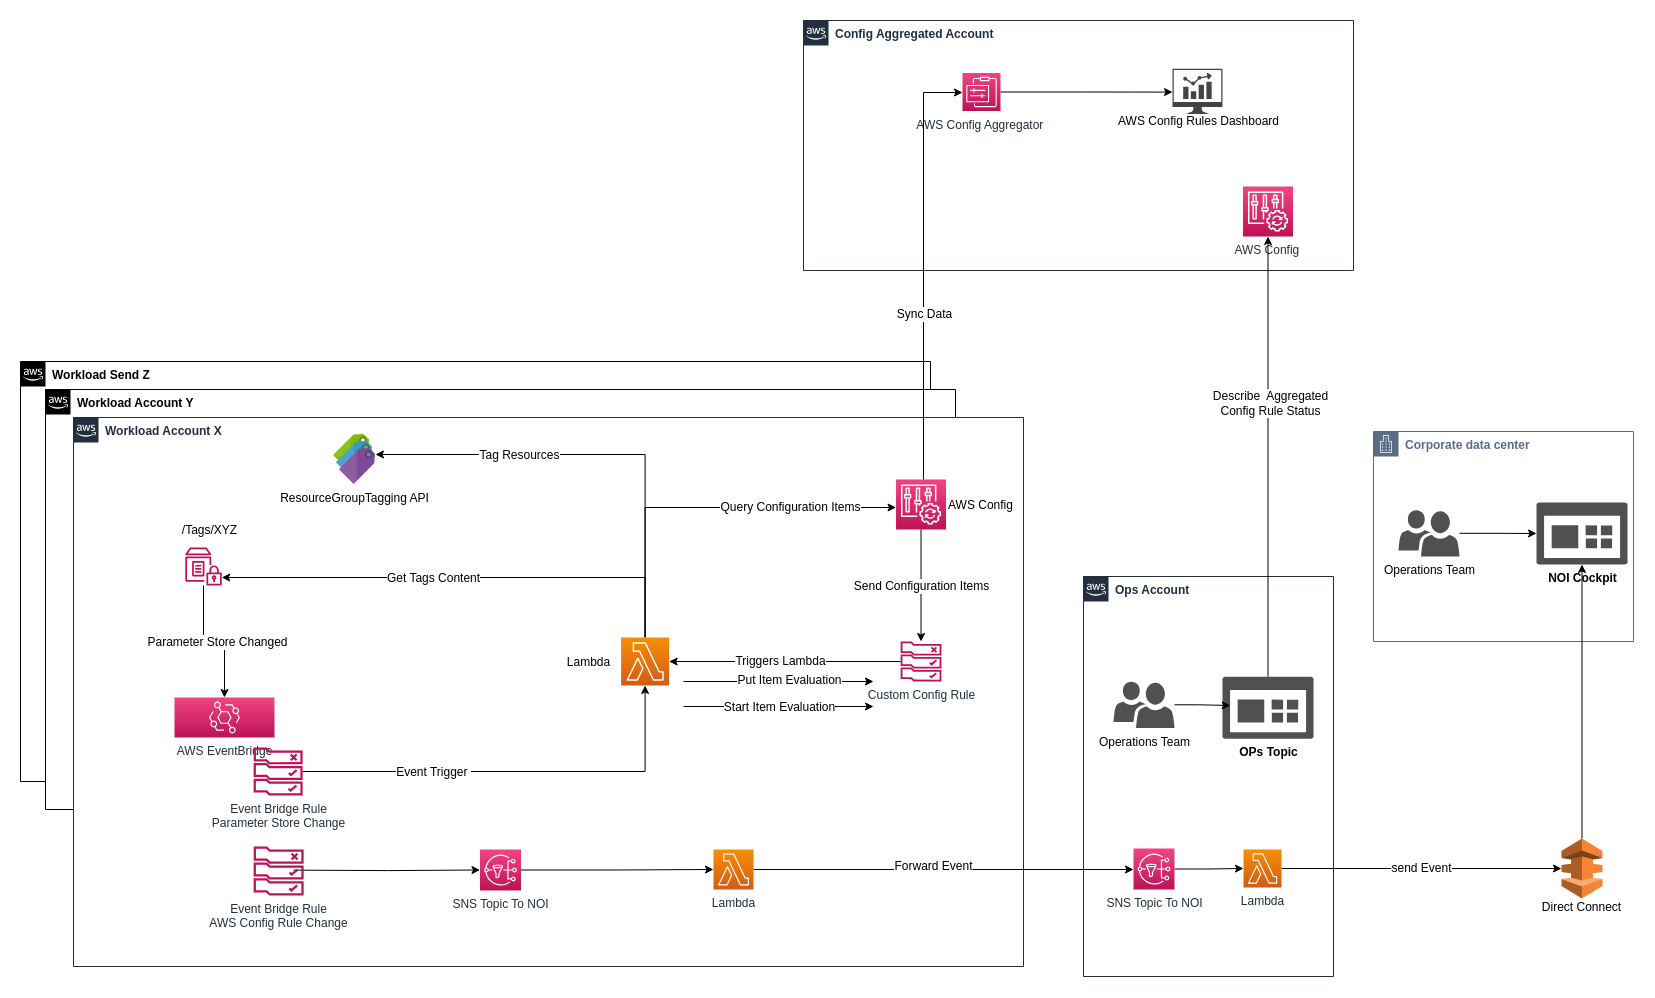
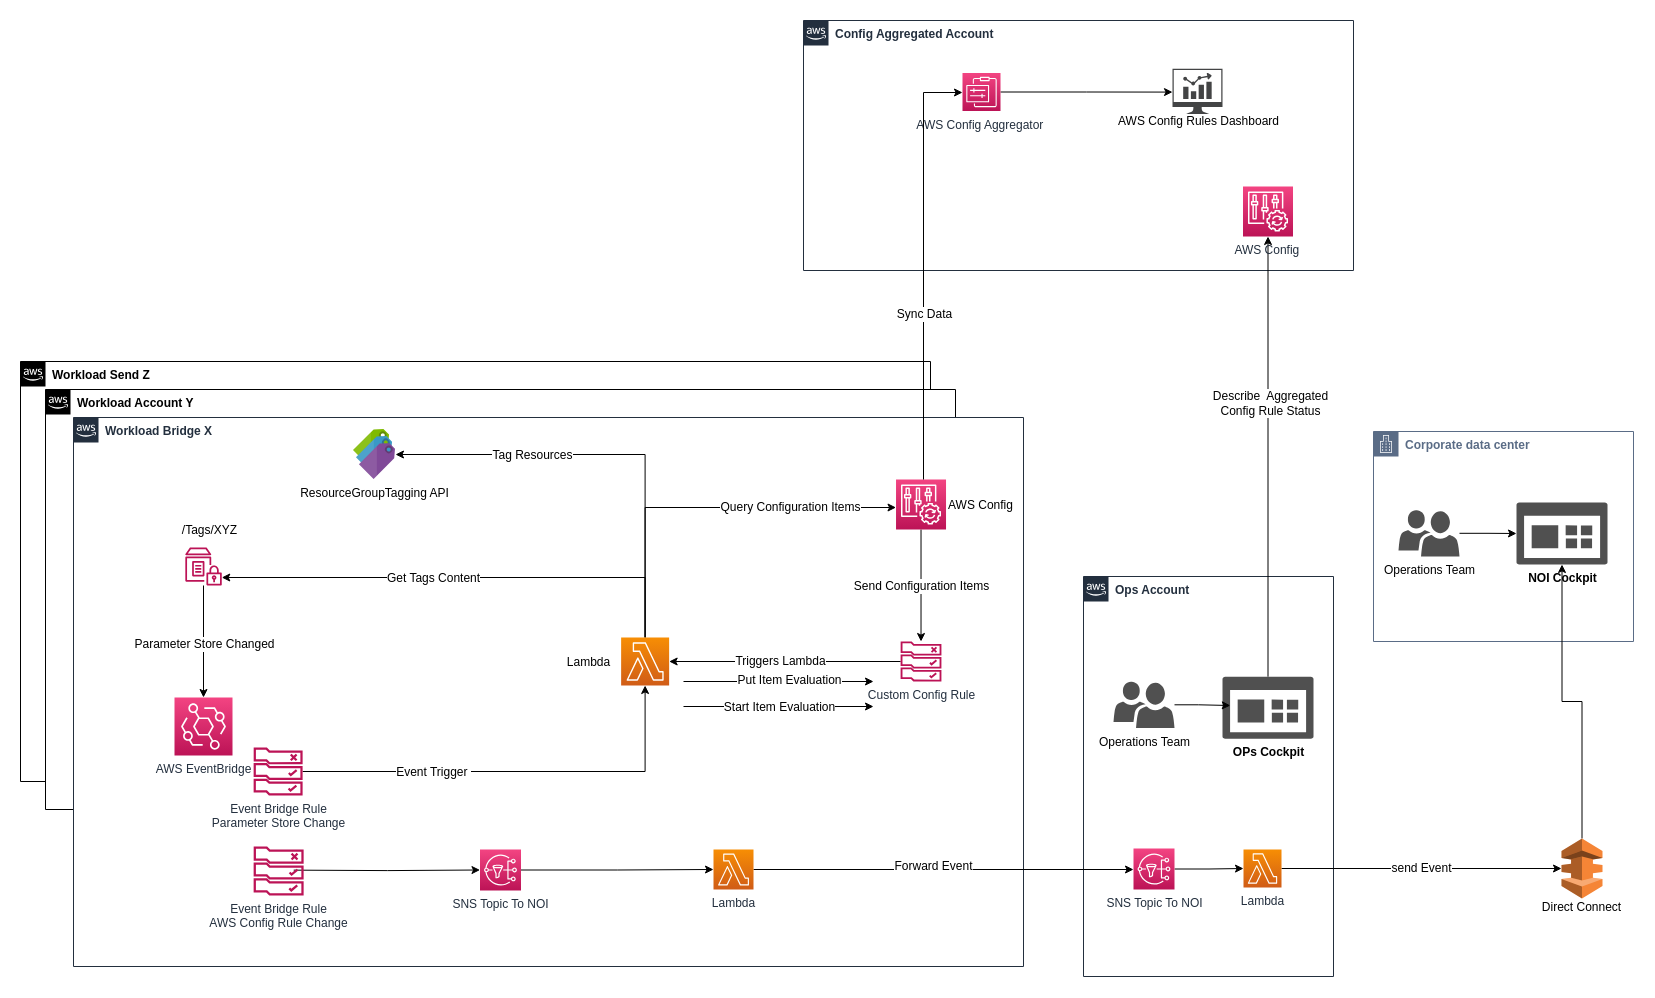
(161, 432) -> (156, 432)
(355, 460) -> (375, 455)
(1582, 534) -> (1562, 534)
(225, 718) -> (204, 727)
(1269, 753) -> (1269, 753)
